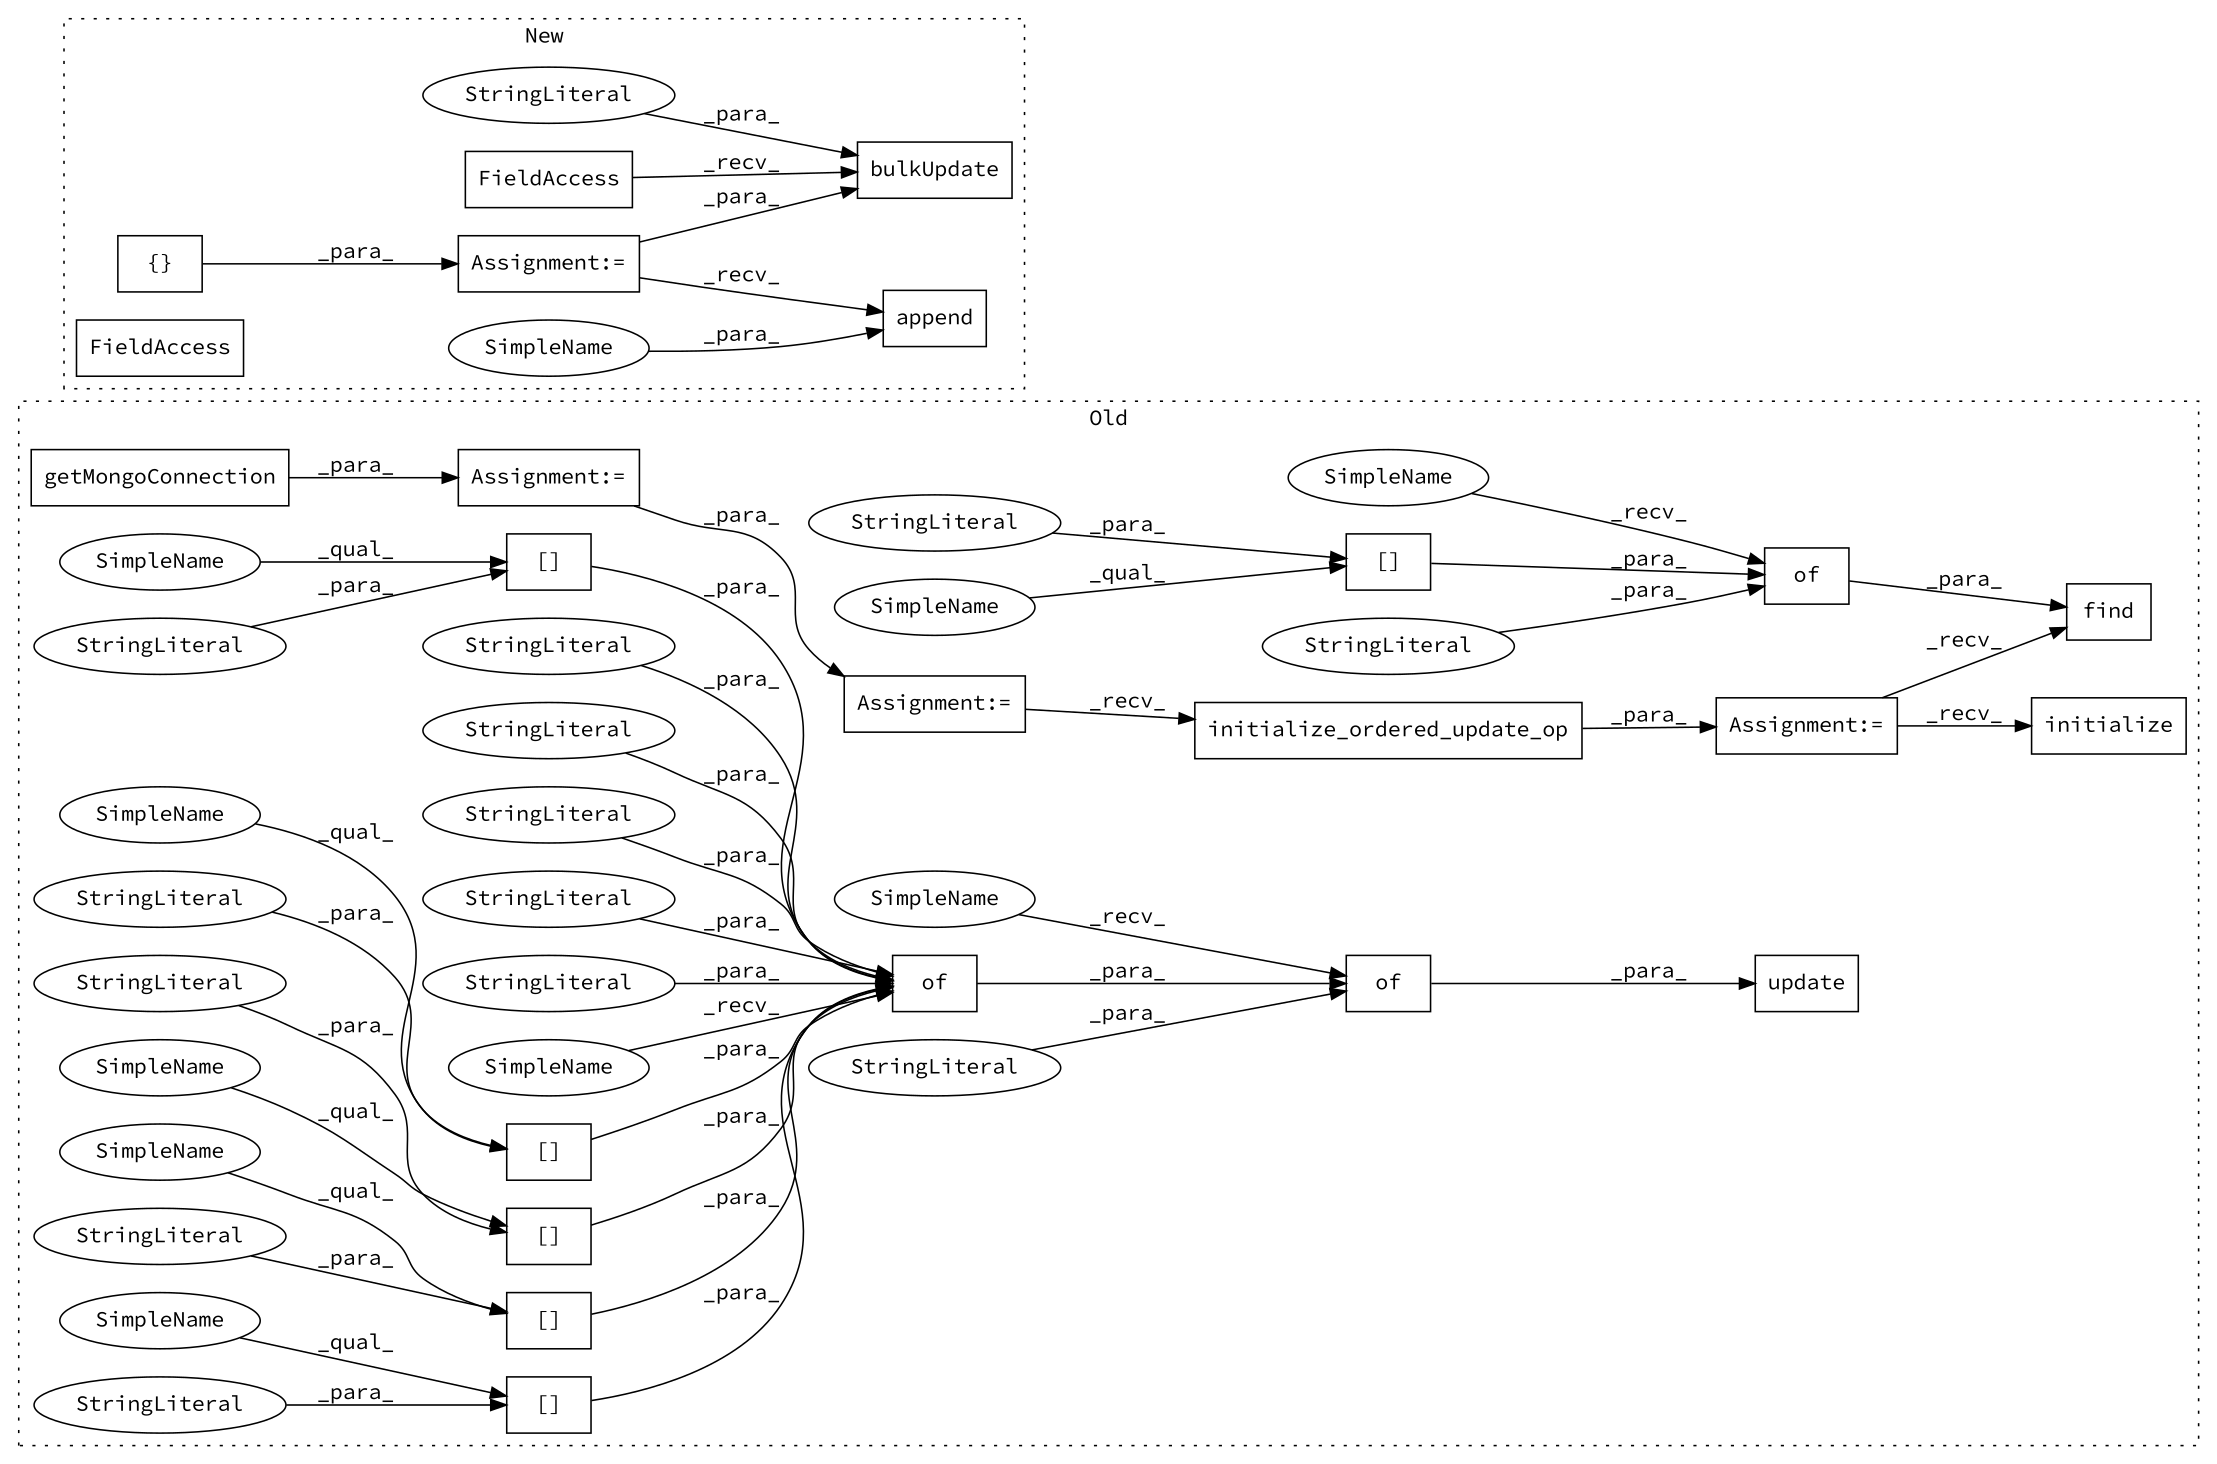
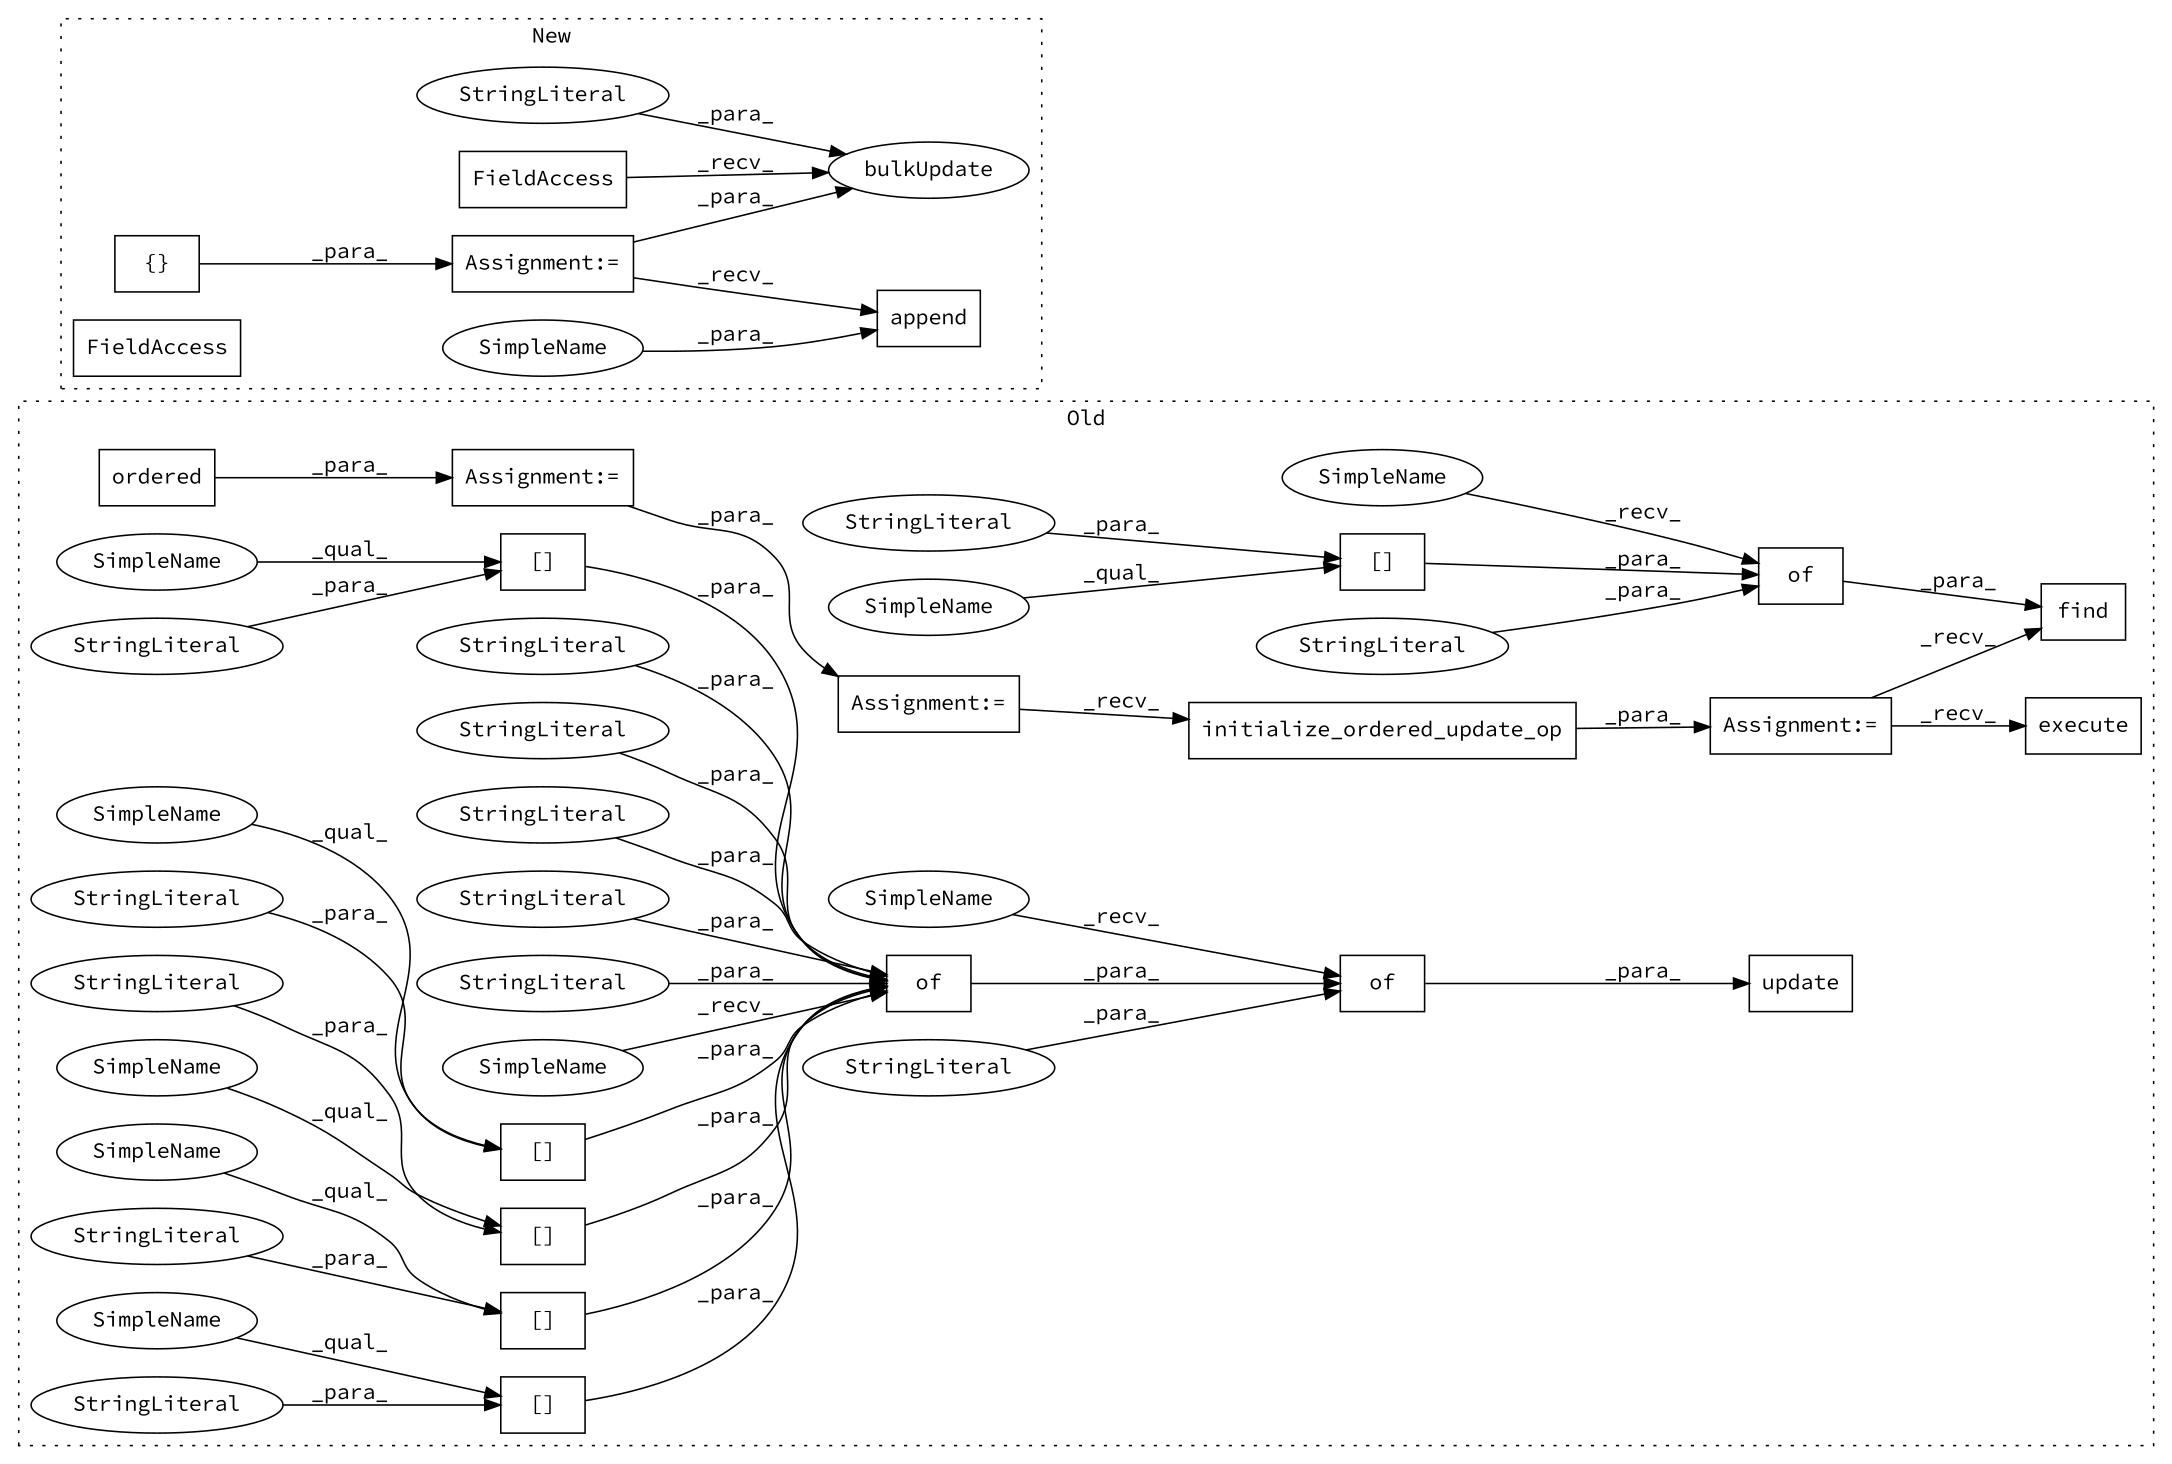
(935, 170) -> (929, 170)
(160, 478) -> (157, 478)
(2109, 726) -> (2083, 726)
